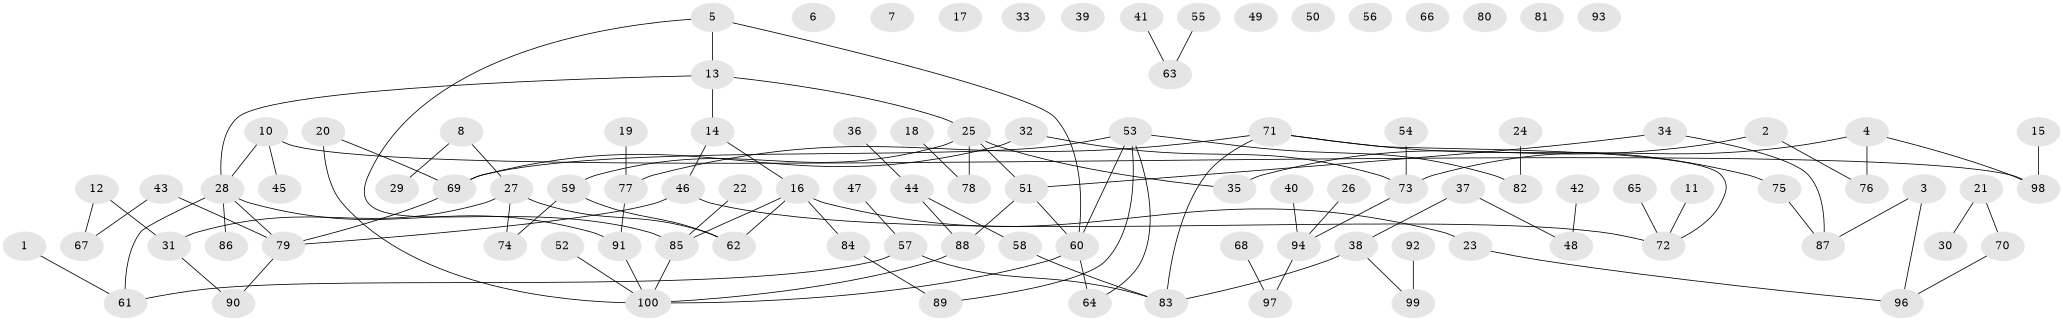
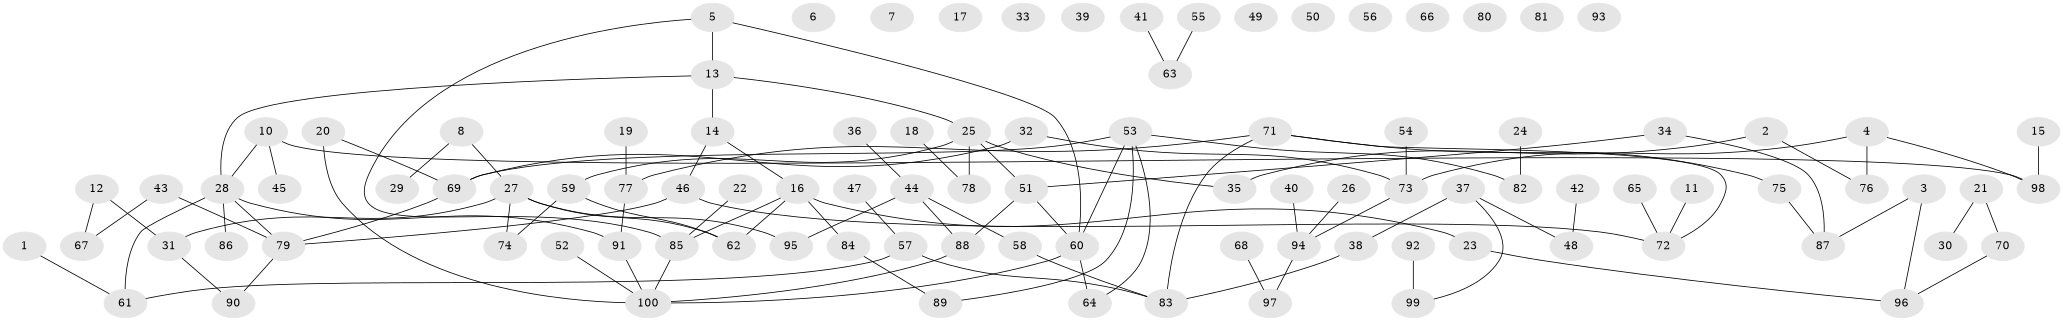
none -> (791, 246)
(1385, 275) -> (1497, 264)
